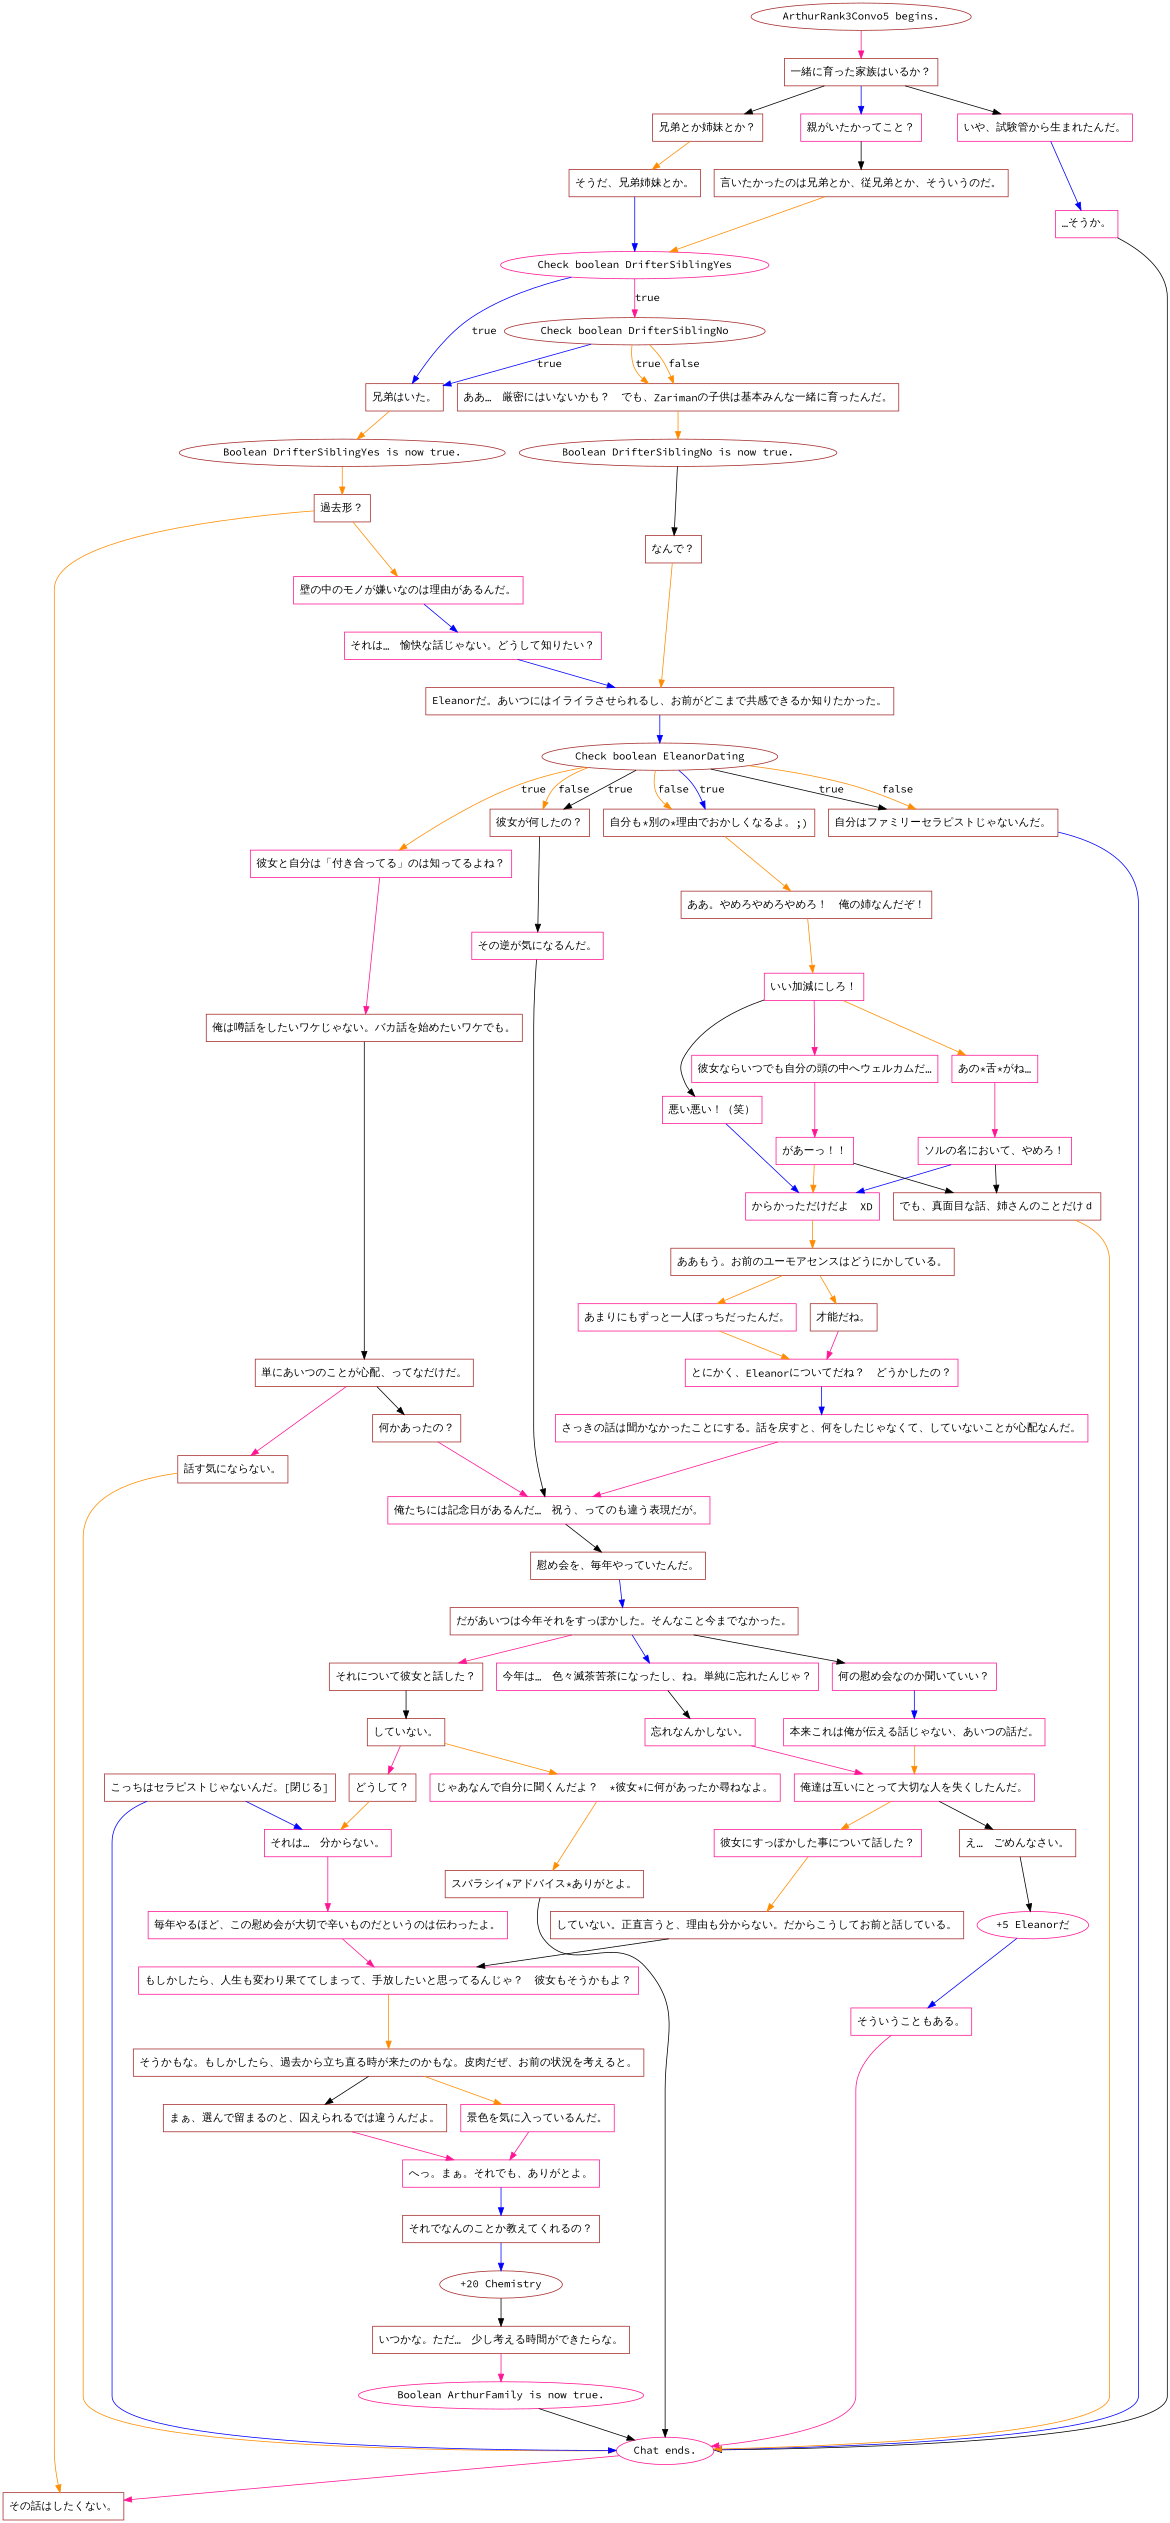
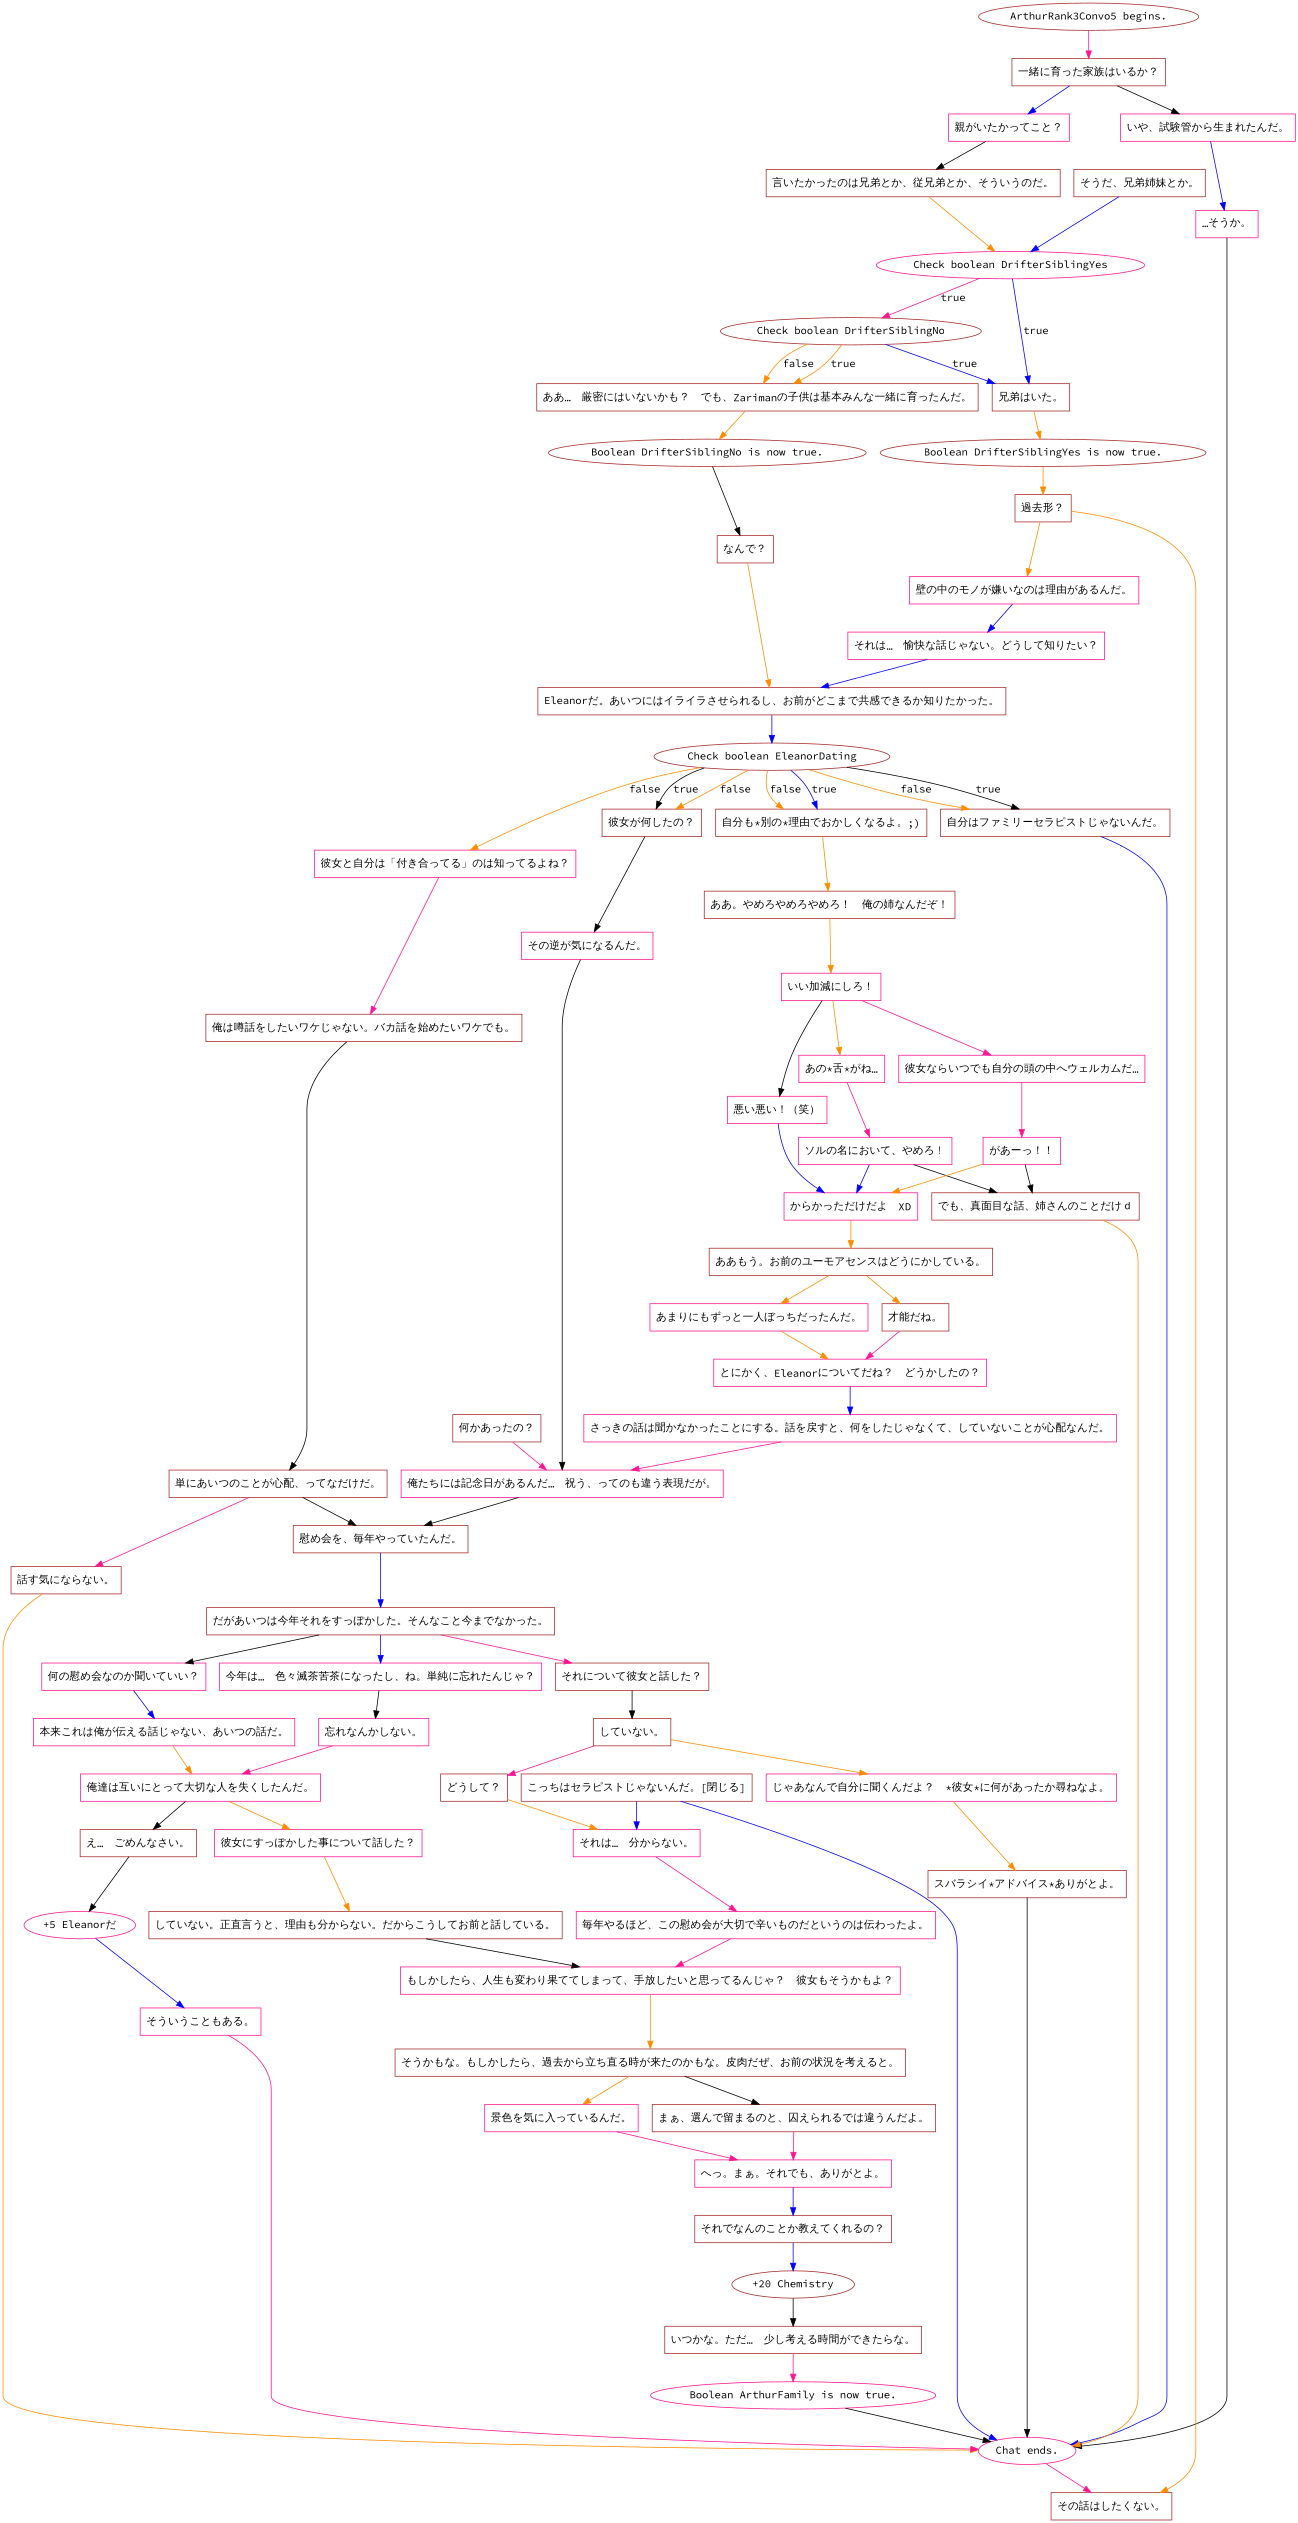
(708, 128) -> none
(534, 790) -> (645, 790)
(388, 1398) -> (326, 1510)
